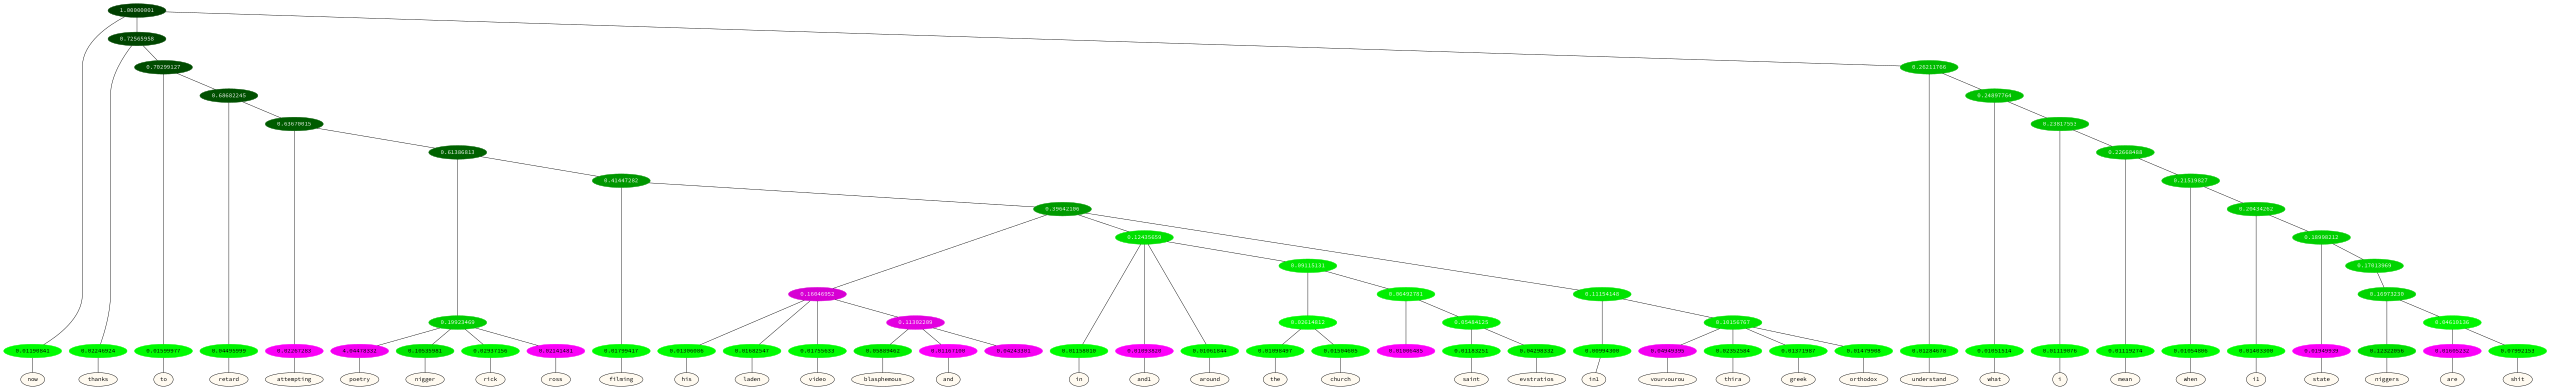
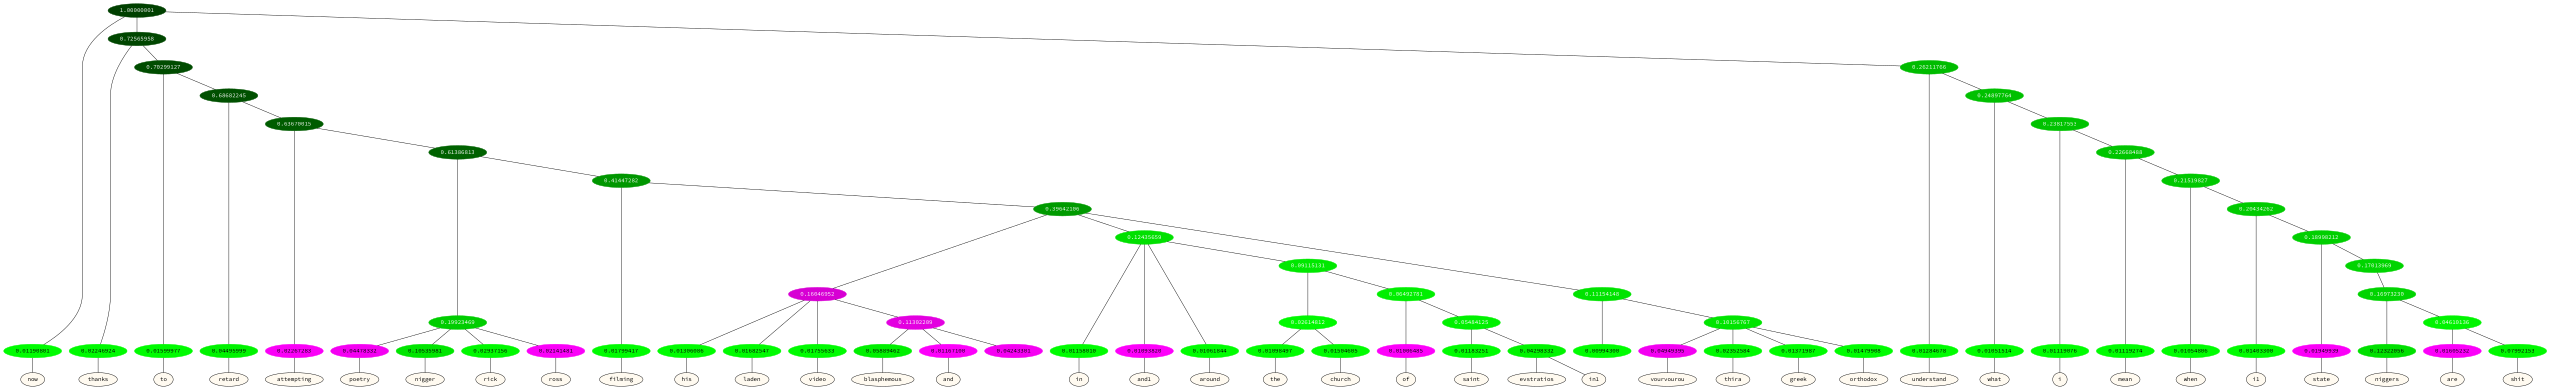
(33, 351) -> (33, 351)
(360, 351) -> (360, 351)
(1598, 365) -> (1567, 366)
none -> (1406, 379)
